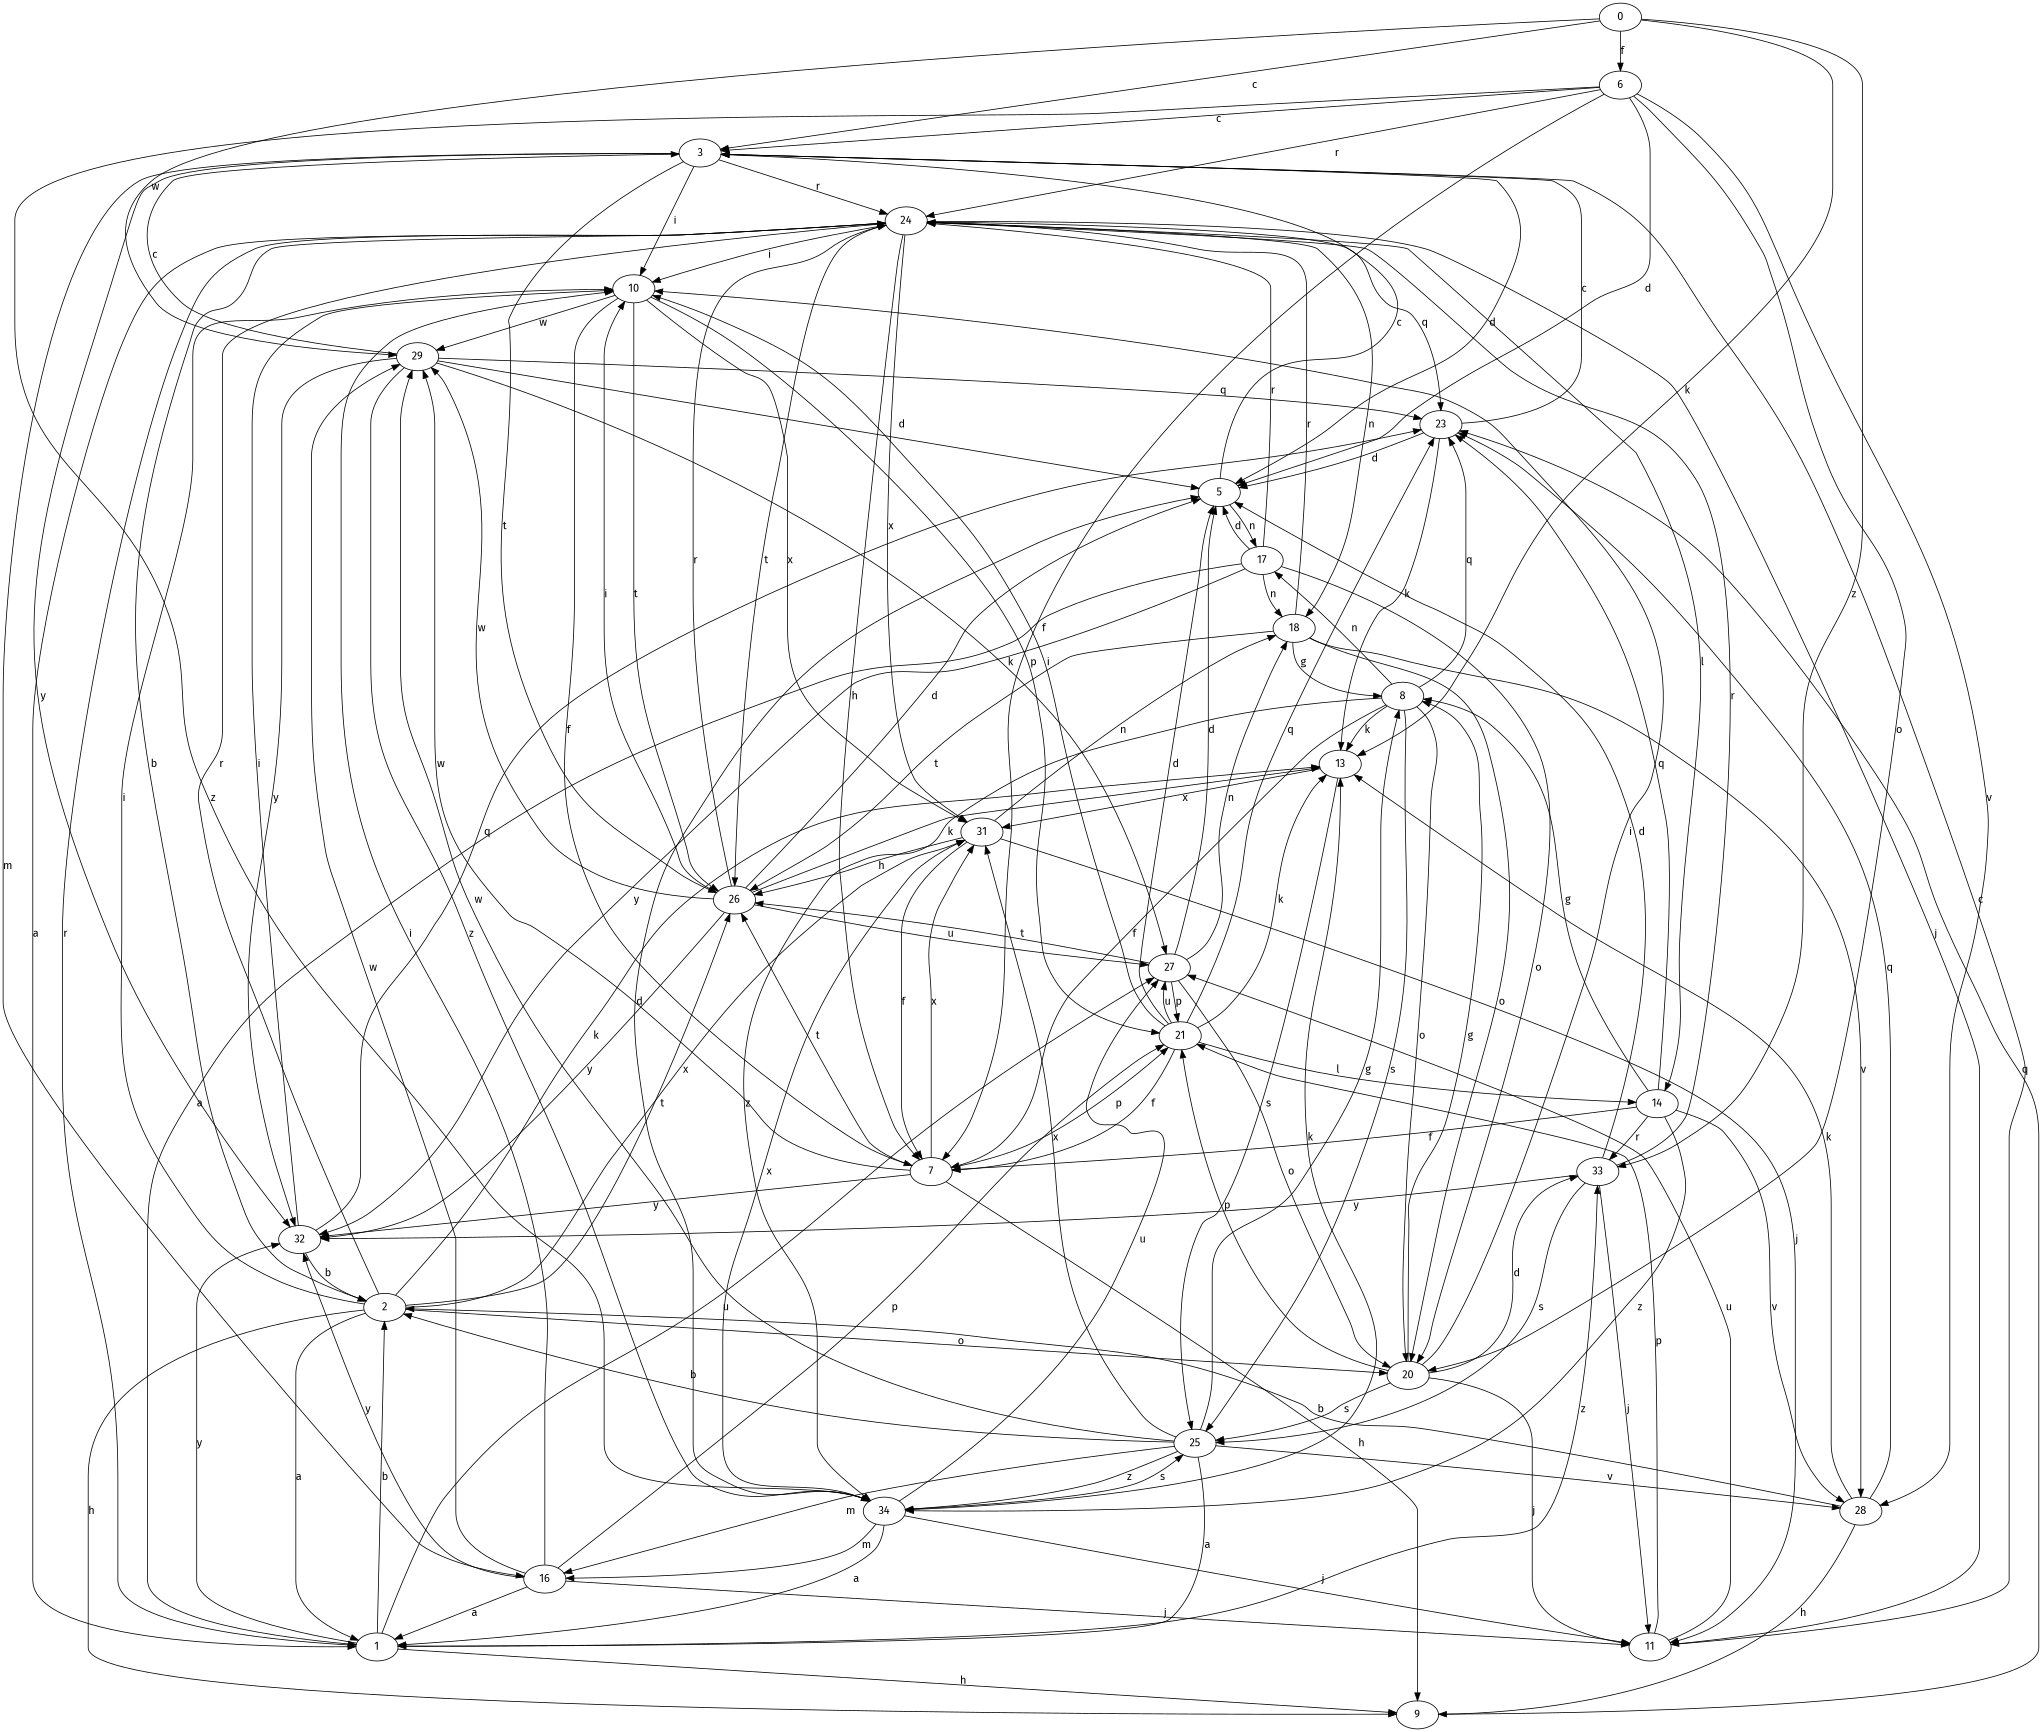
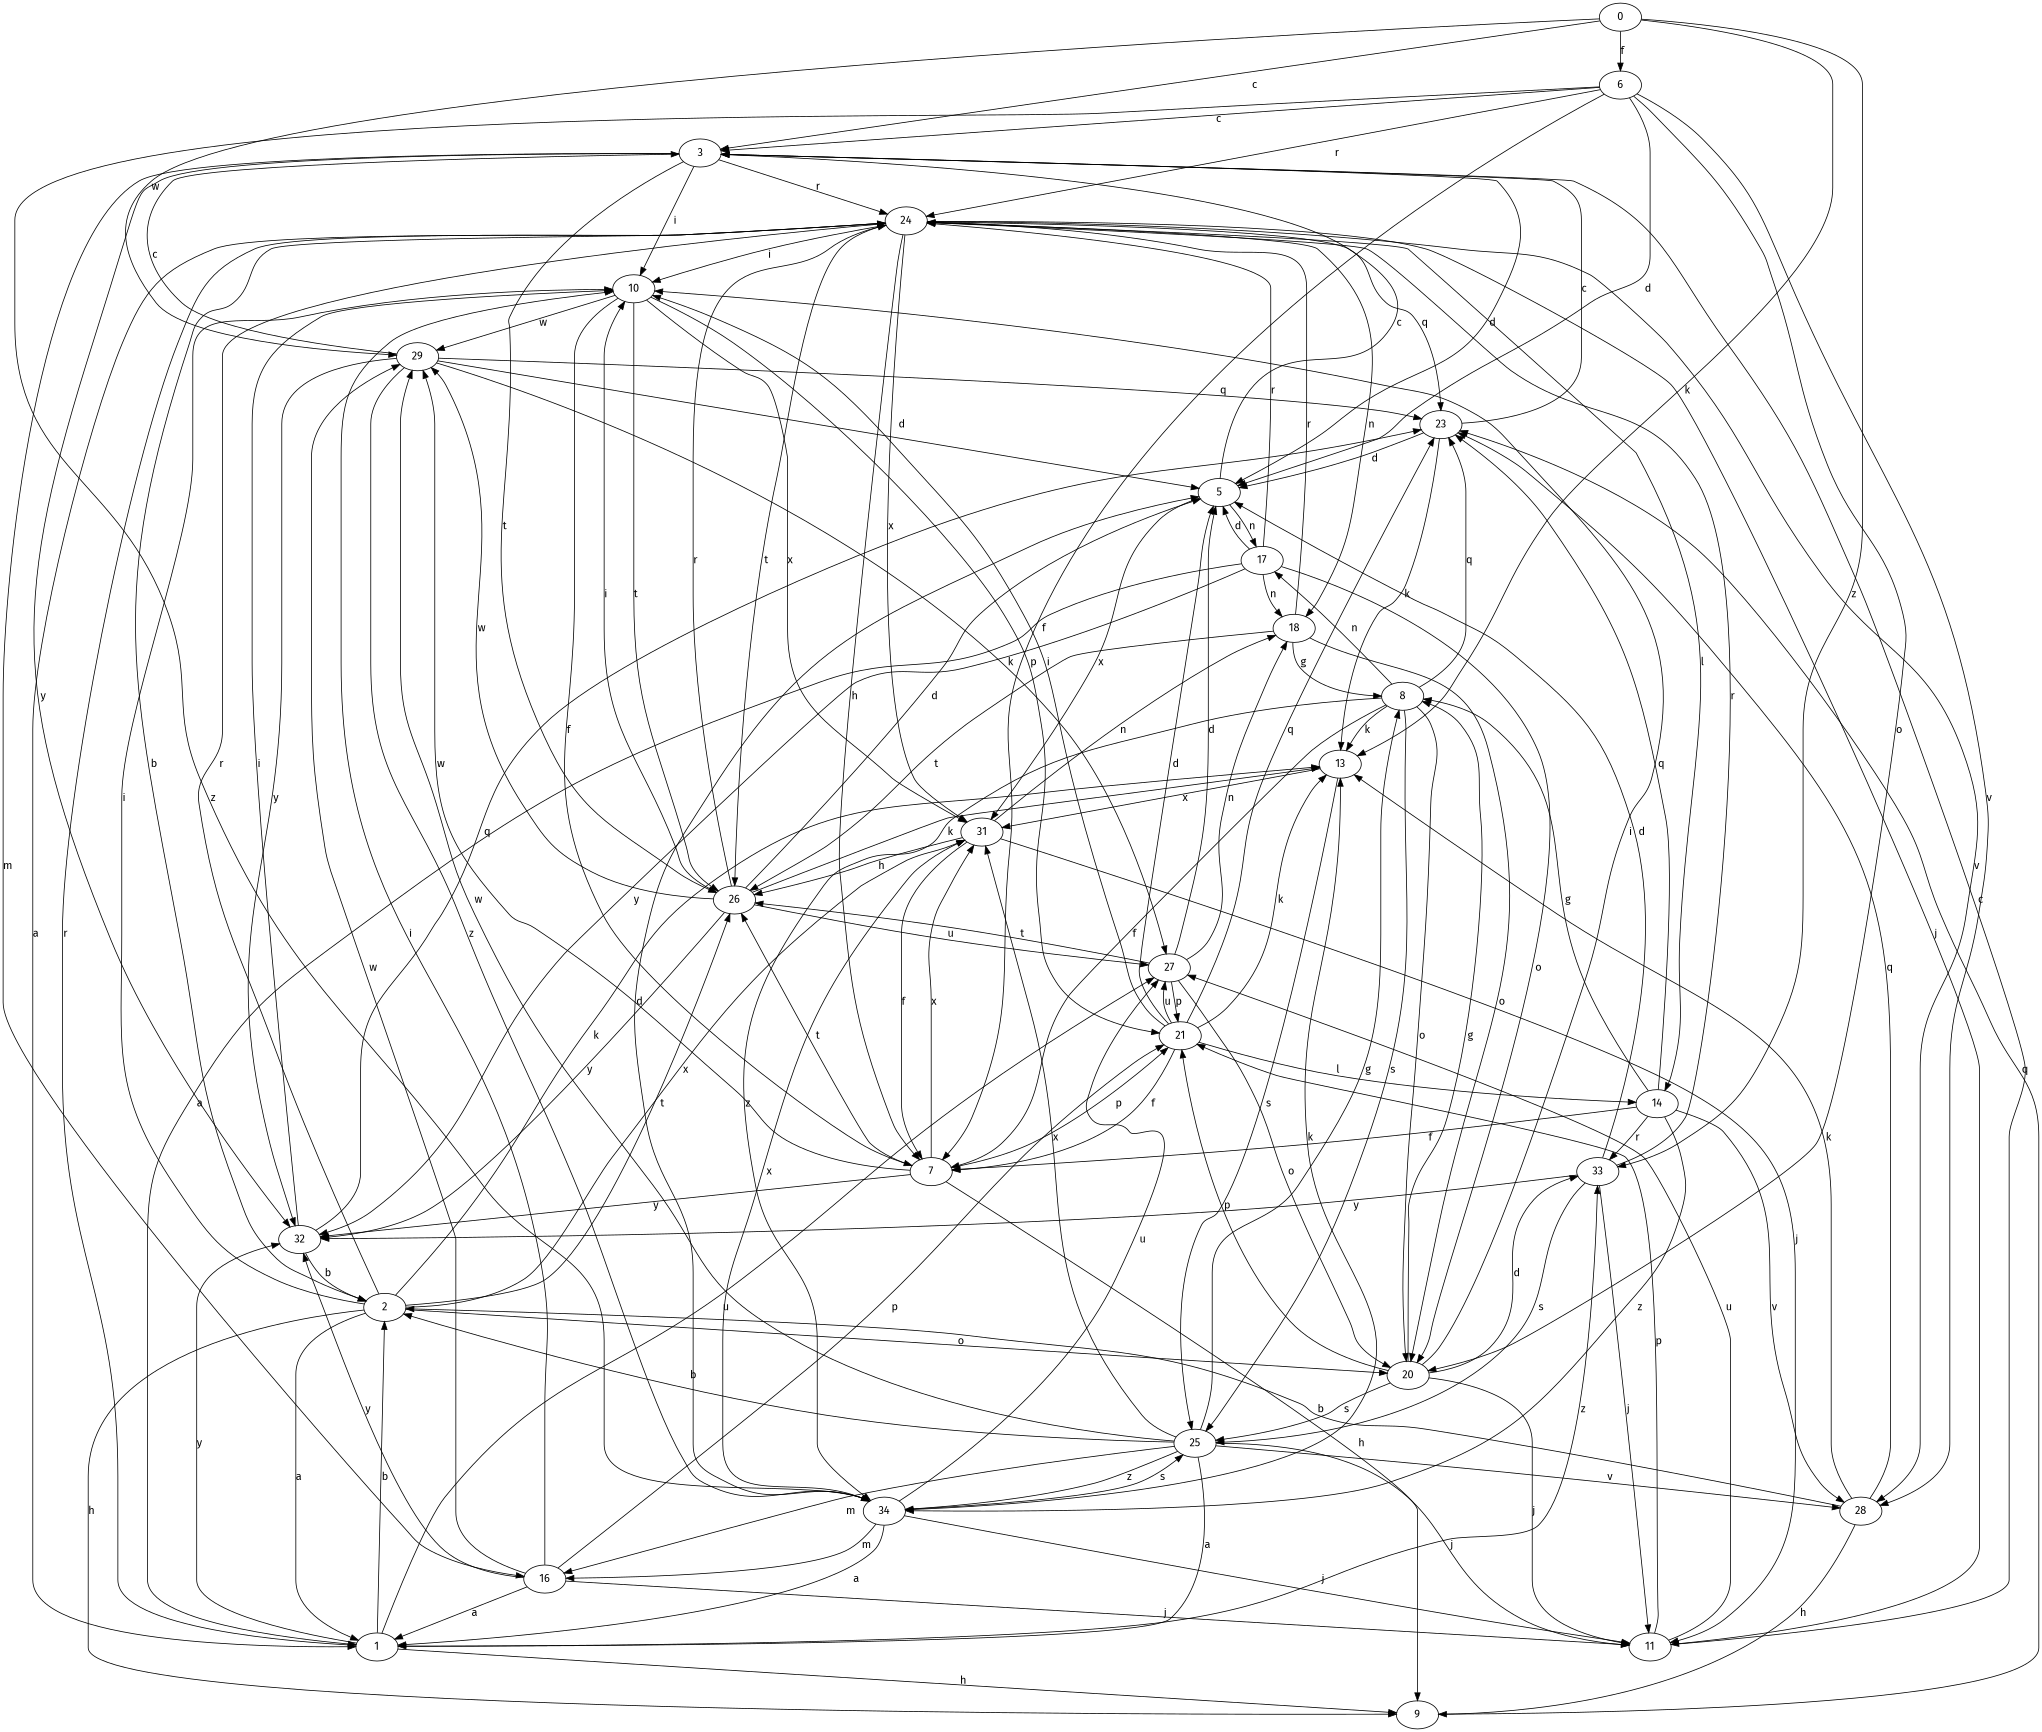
none -> (1104, 642)
(1824, 898) -> (1807, 554)
none -> (1431, 1523)
